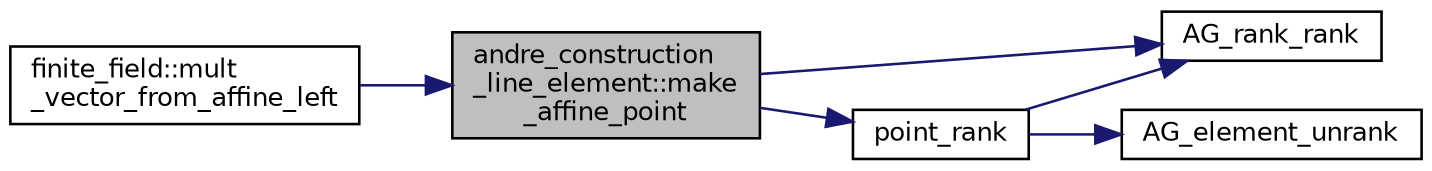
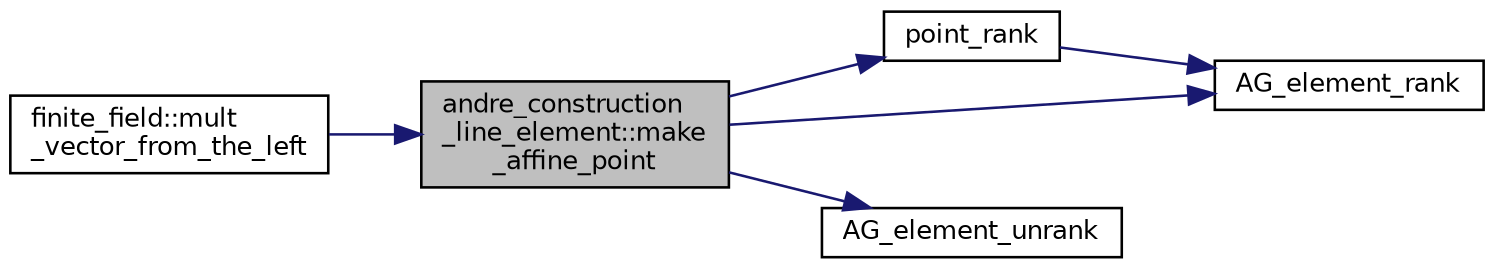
(1272, 36) -> (1349, 85)
(185, 85) -> (169, 134)
(1062, 134) -> (787, 187)
